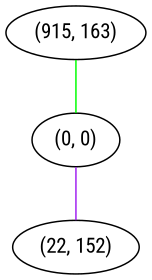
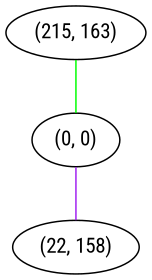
(76, 33) -> (76, 33)
(76, 247) -> (76, 247)
